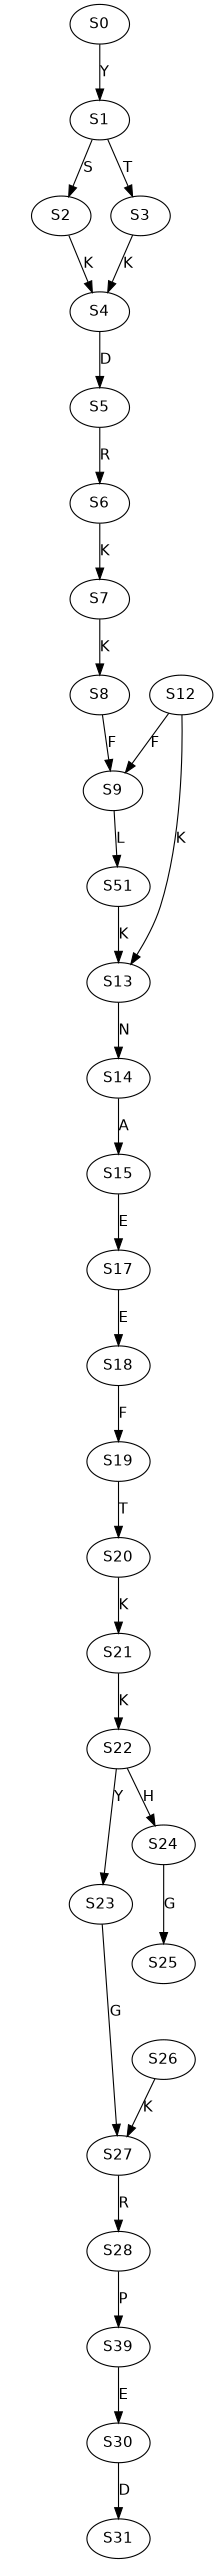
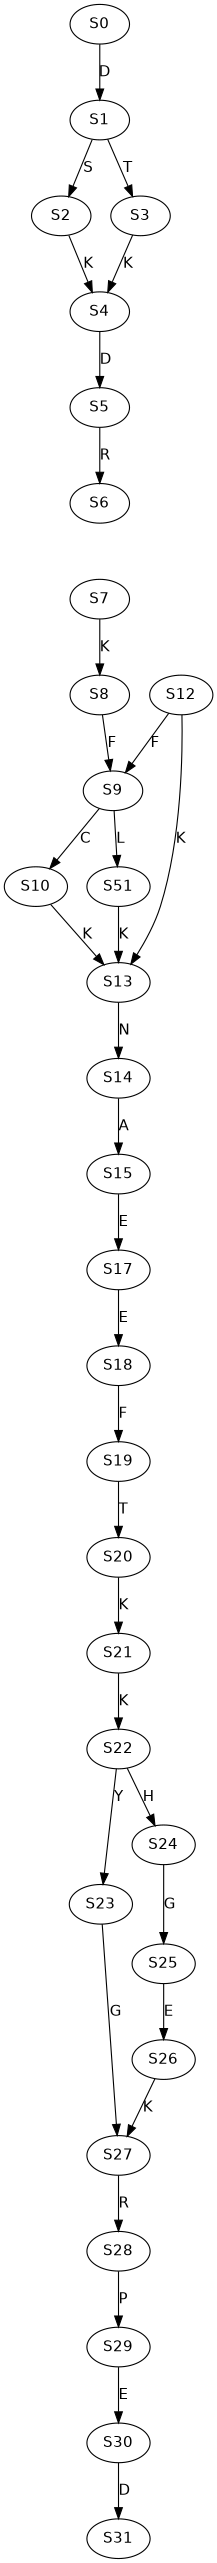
(105, 72) -> (105, 72)
(100, 546) -> none
none -> (36, 887)
none -> (164, 2006)
(119, 2347) -> (119, 2347)
